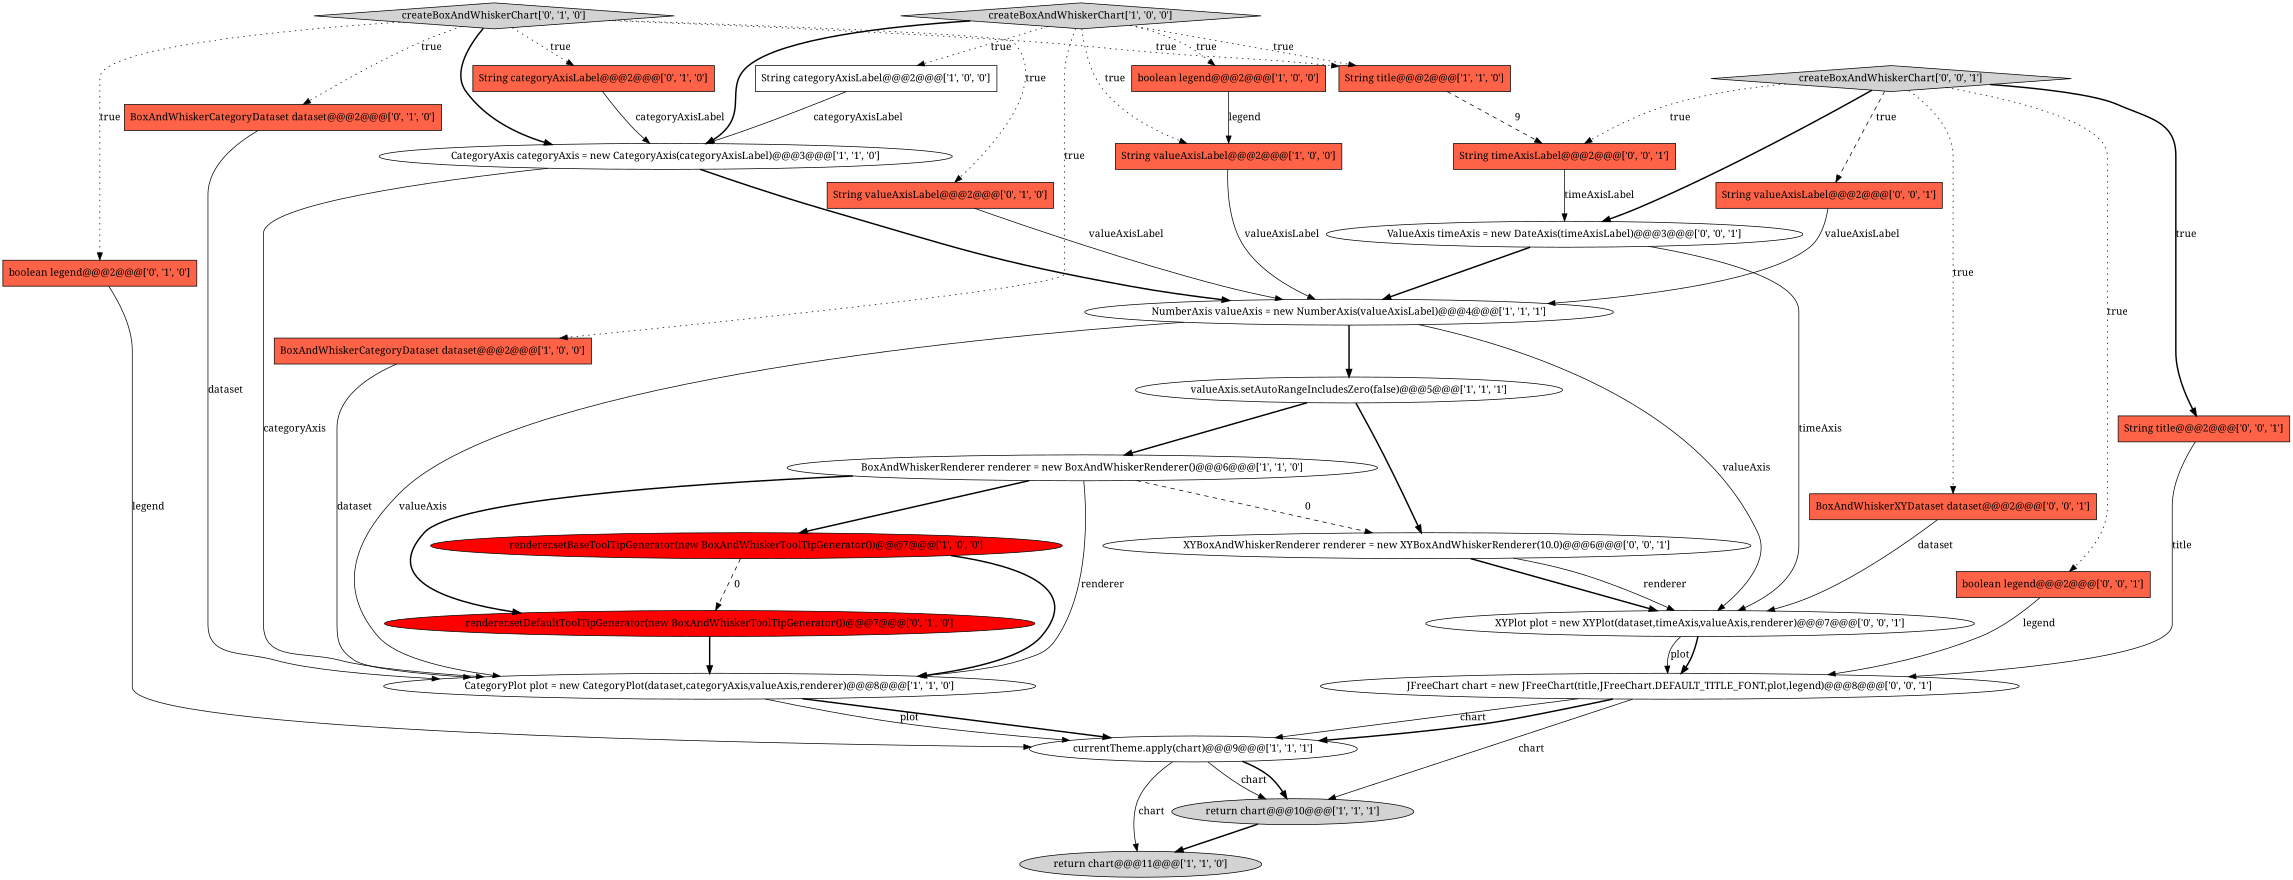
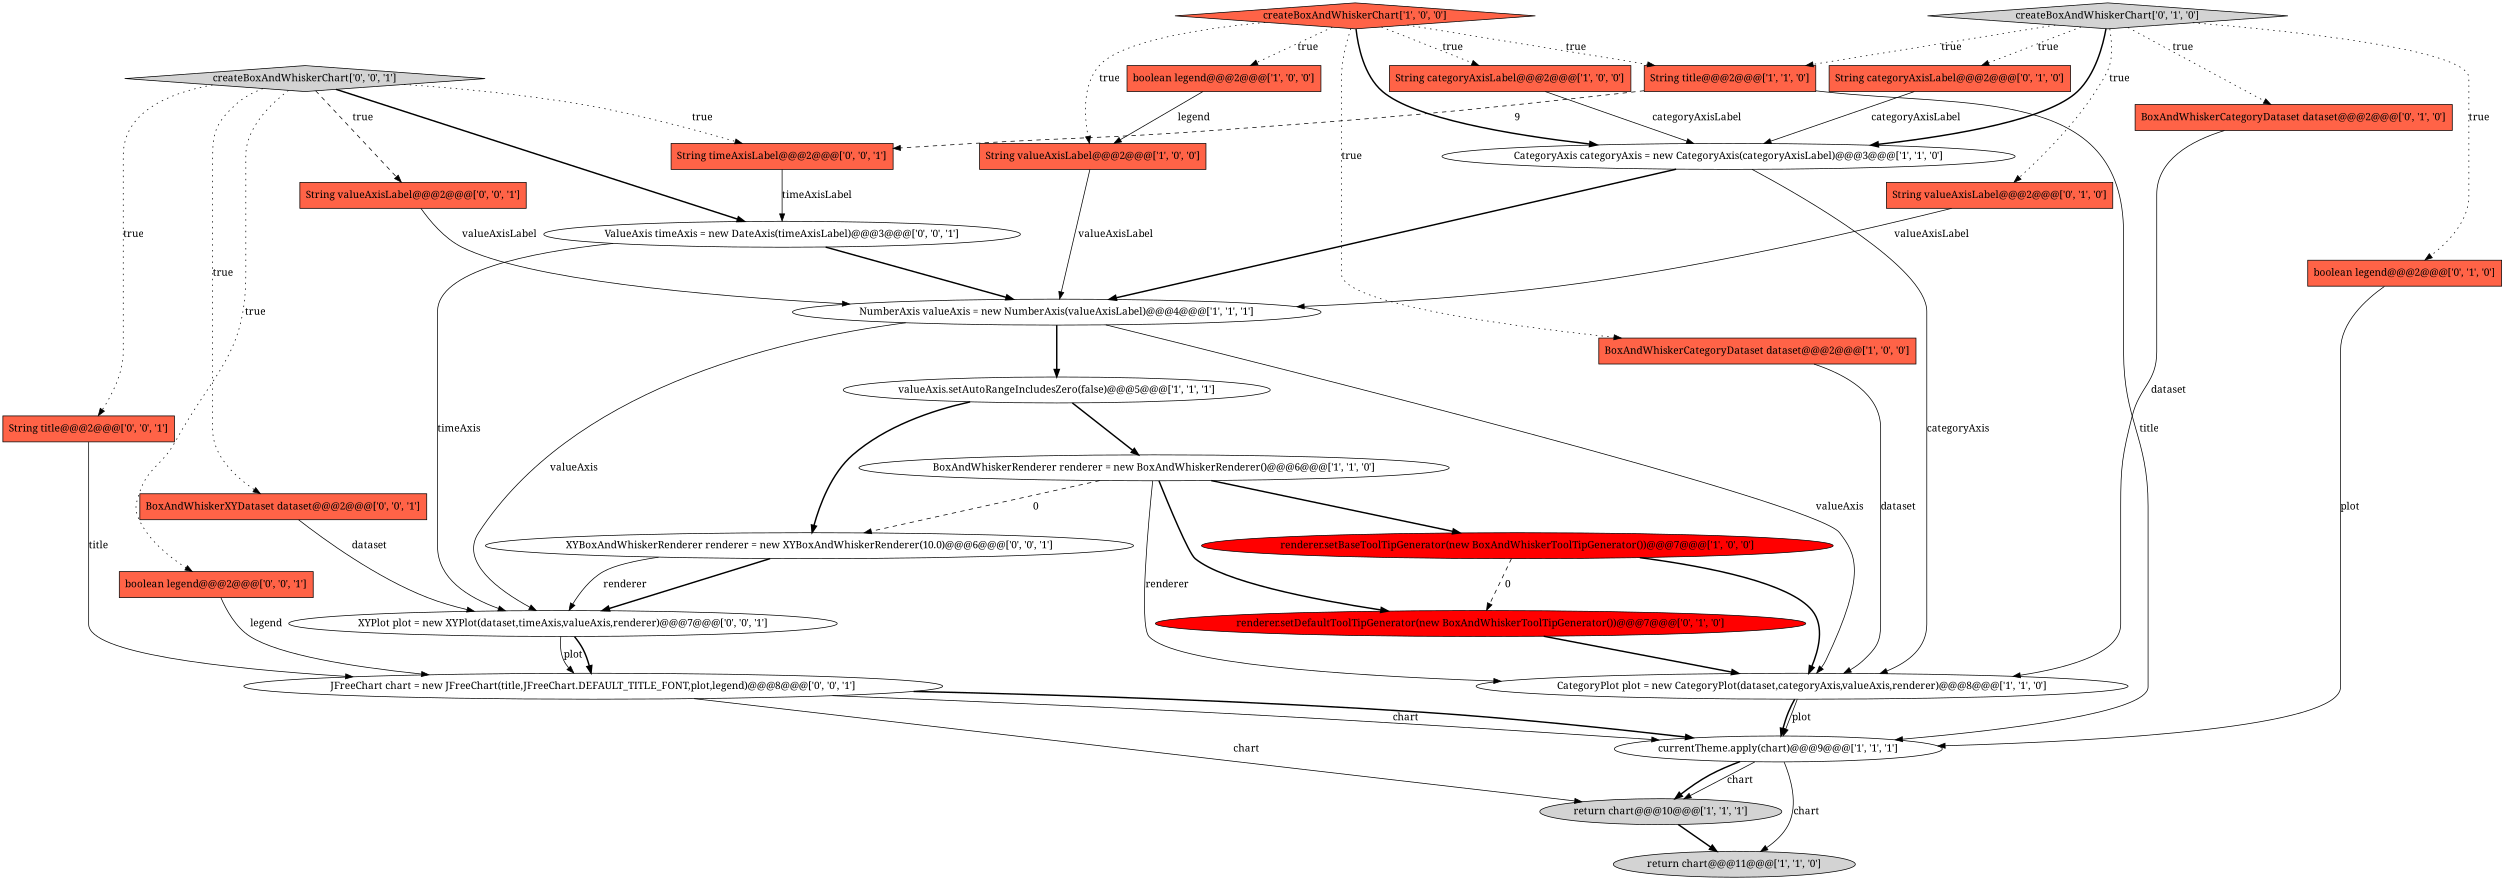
(1081, 16) -> (1355, 16)
(876, 79) -> (1510, 79)
(2176, 177) -> (123, 223)
none -> (2128, 398)
(148, 507) -> (2350, 507)
